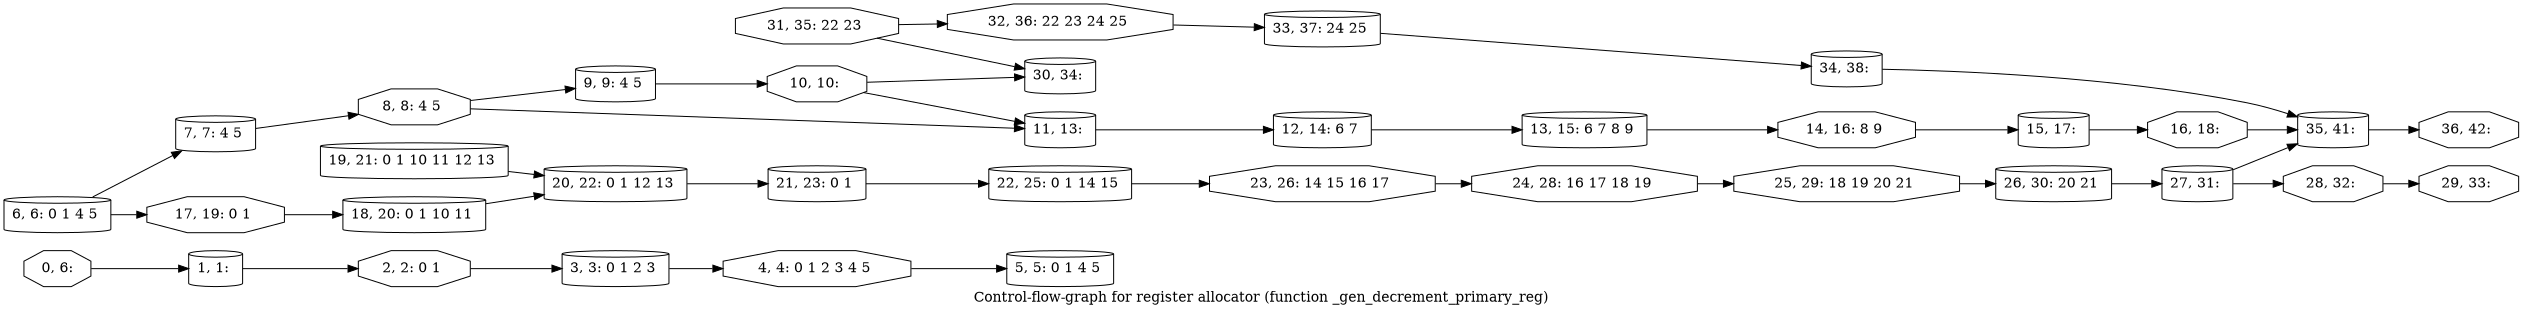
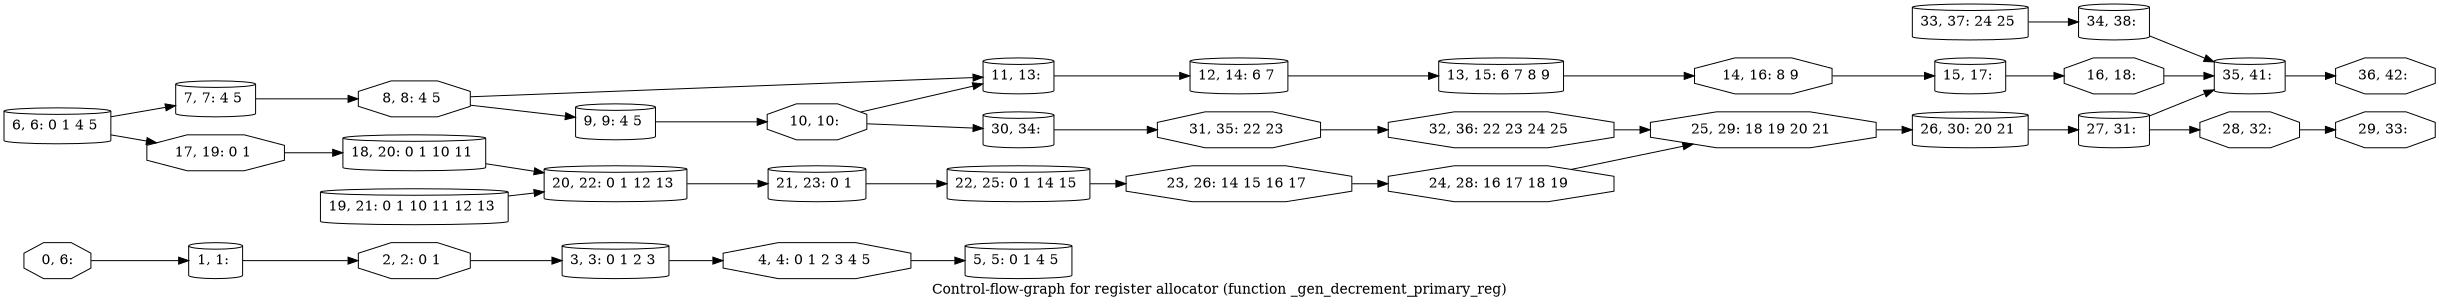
(1214, 26) -> (1627, 130)
(946, 52) -> (1101, 130)
